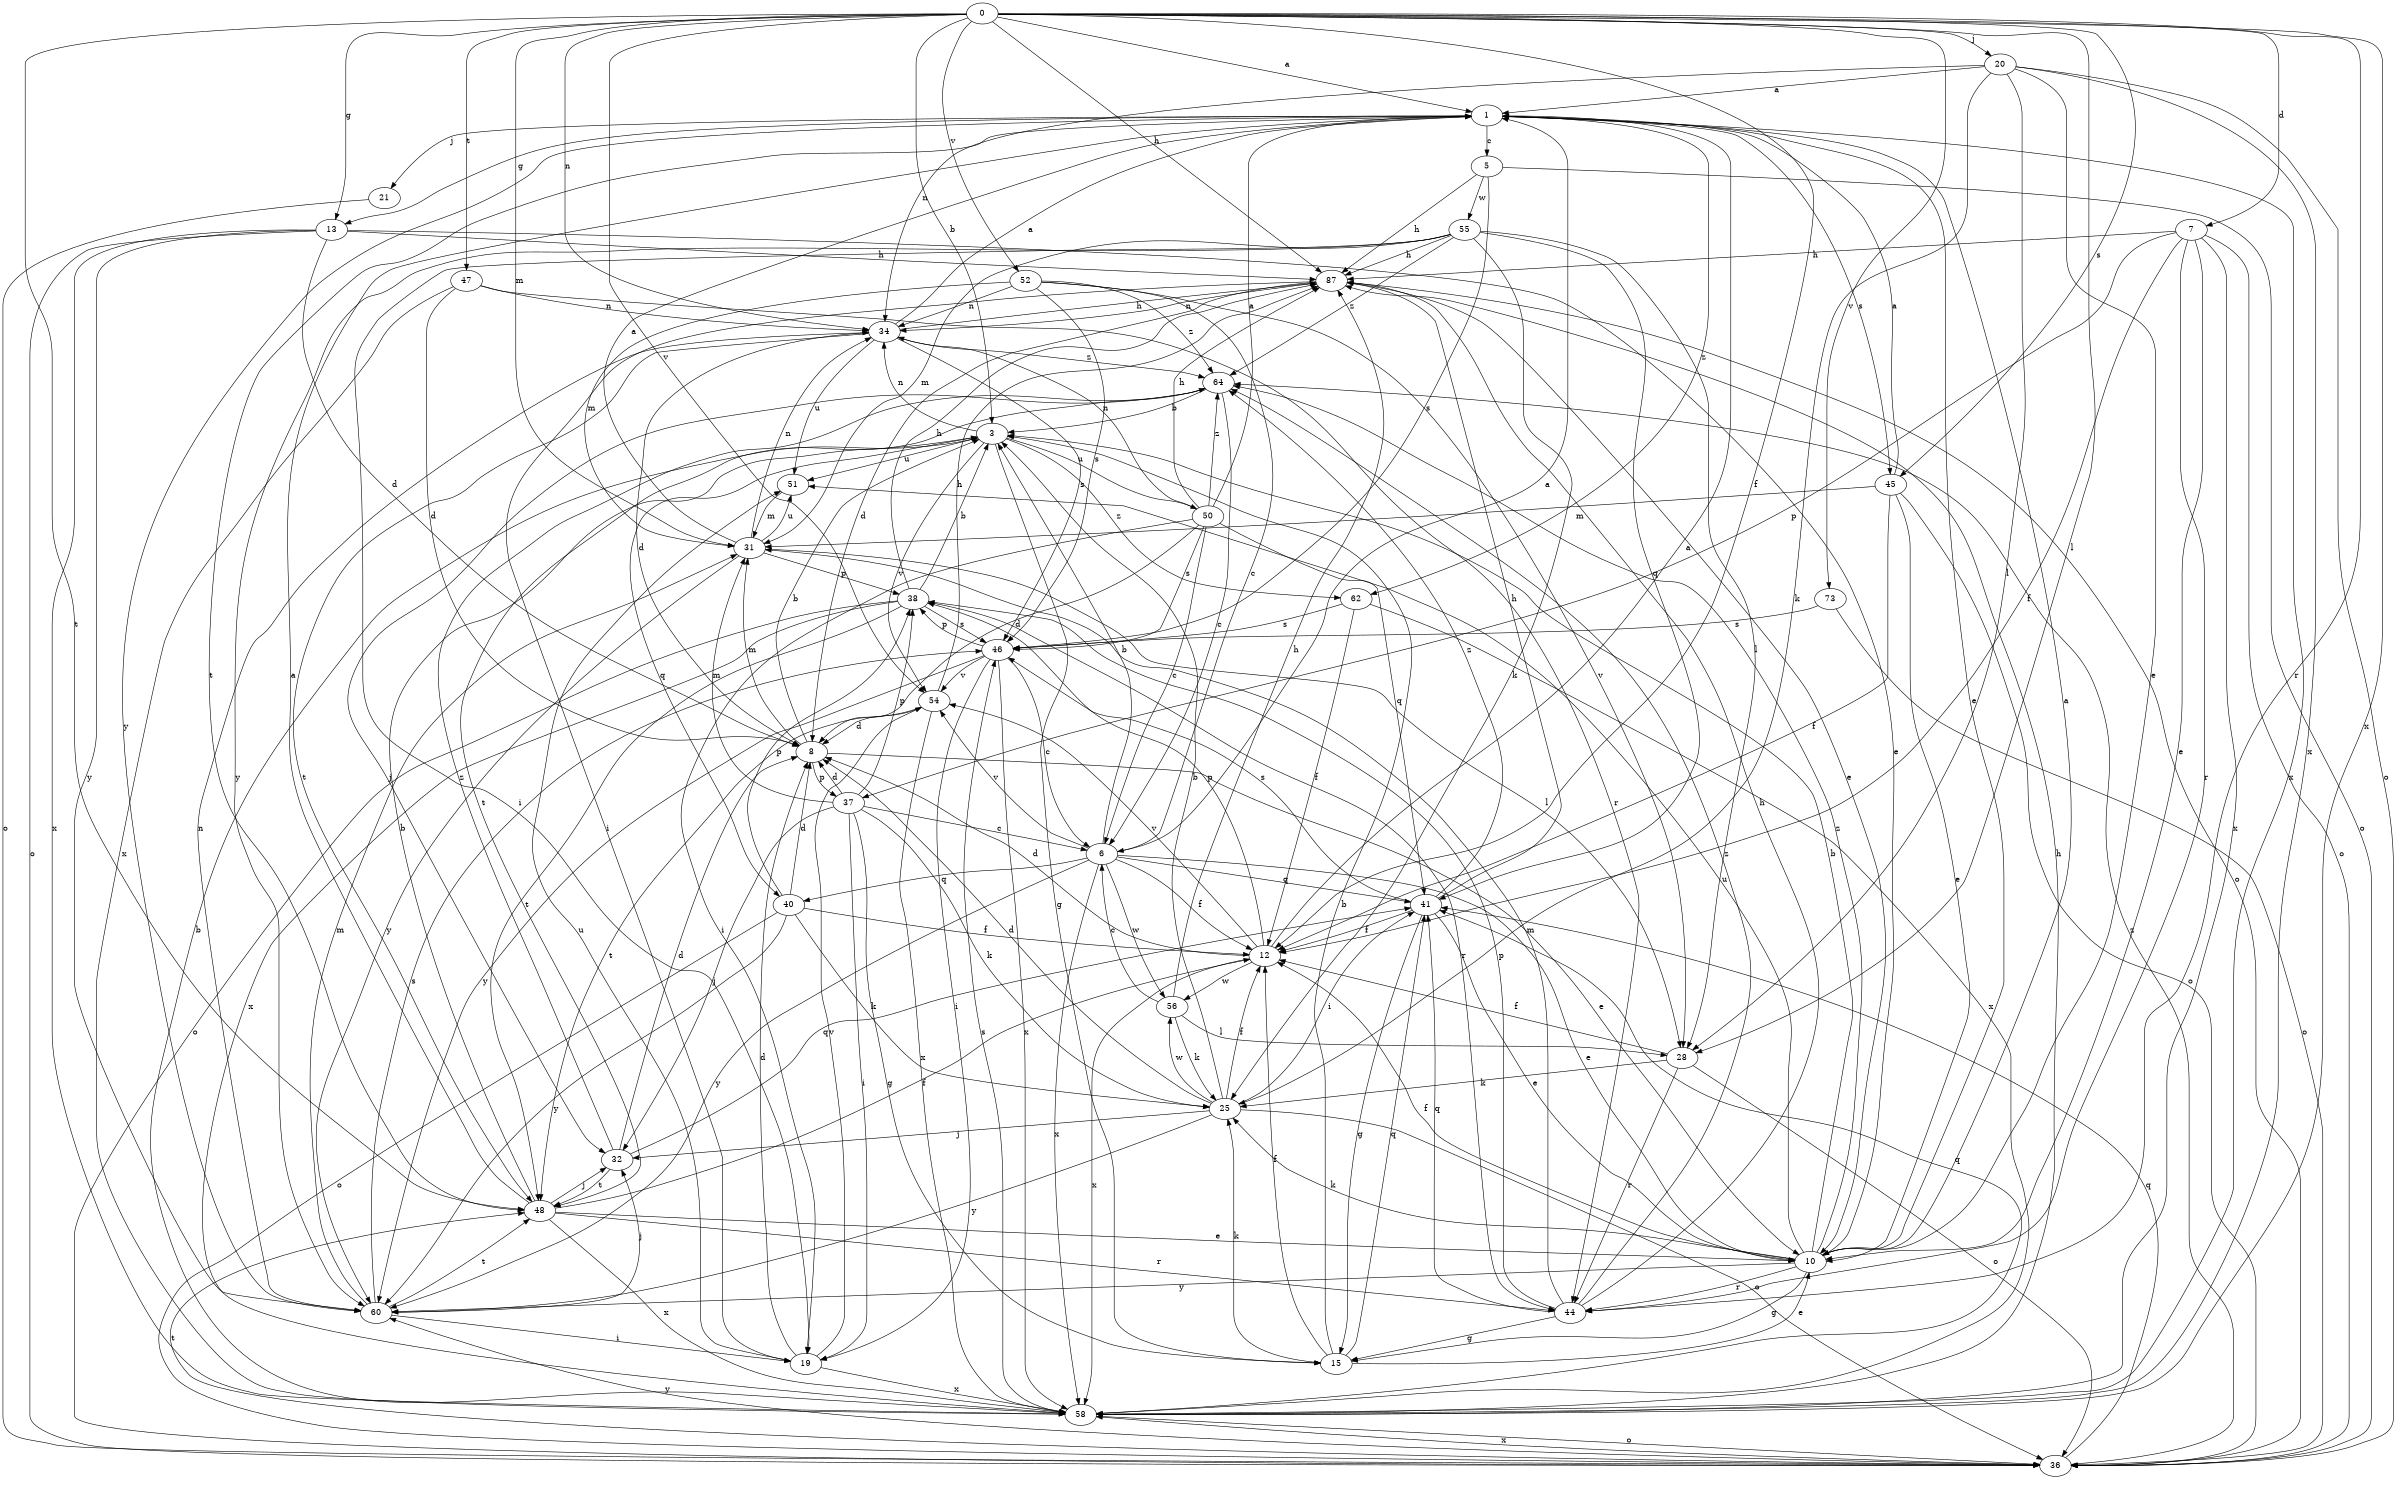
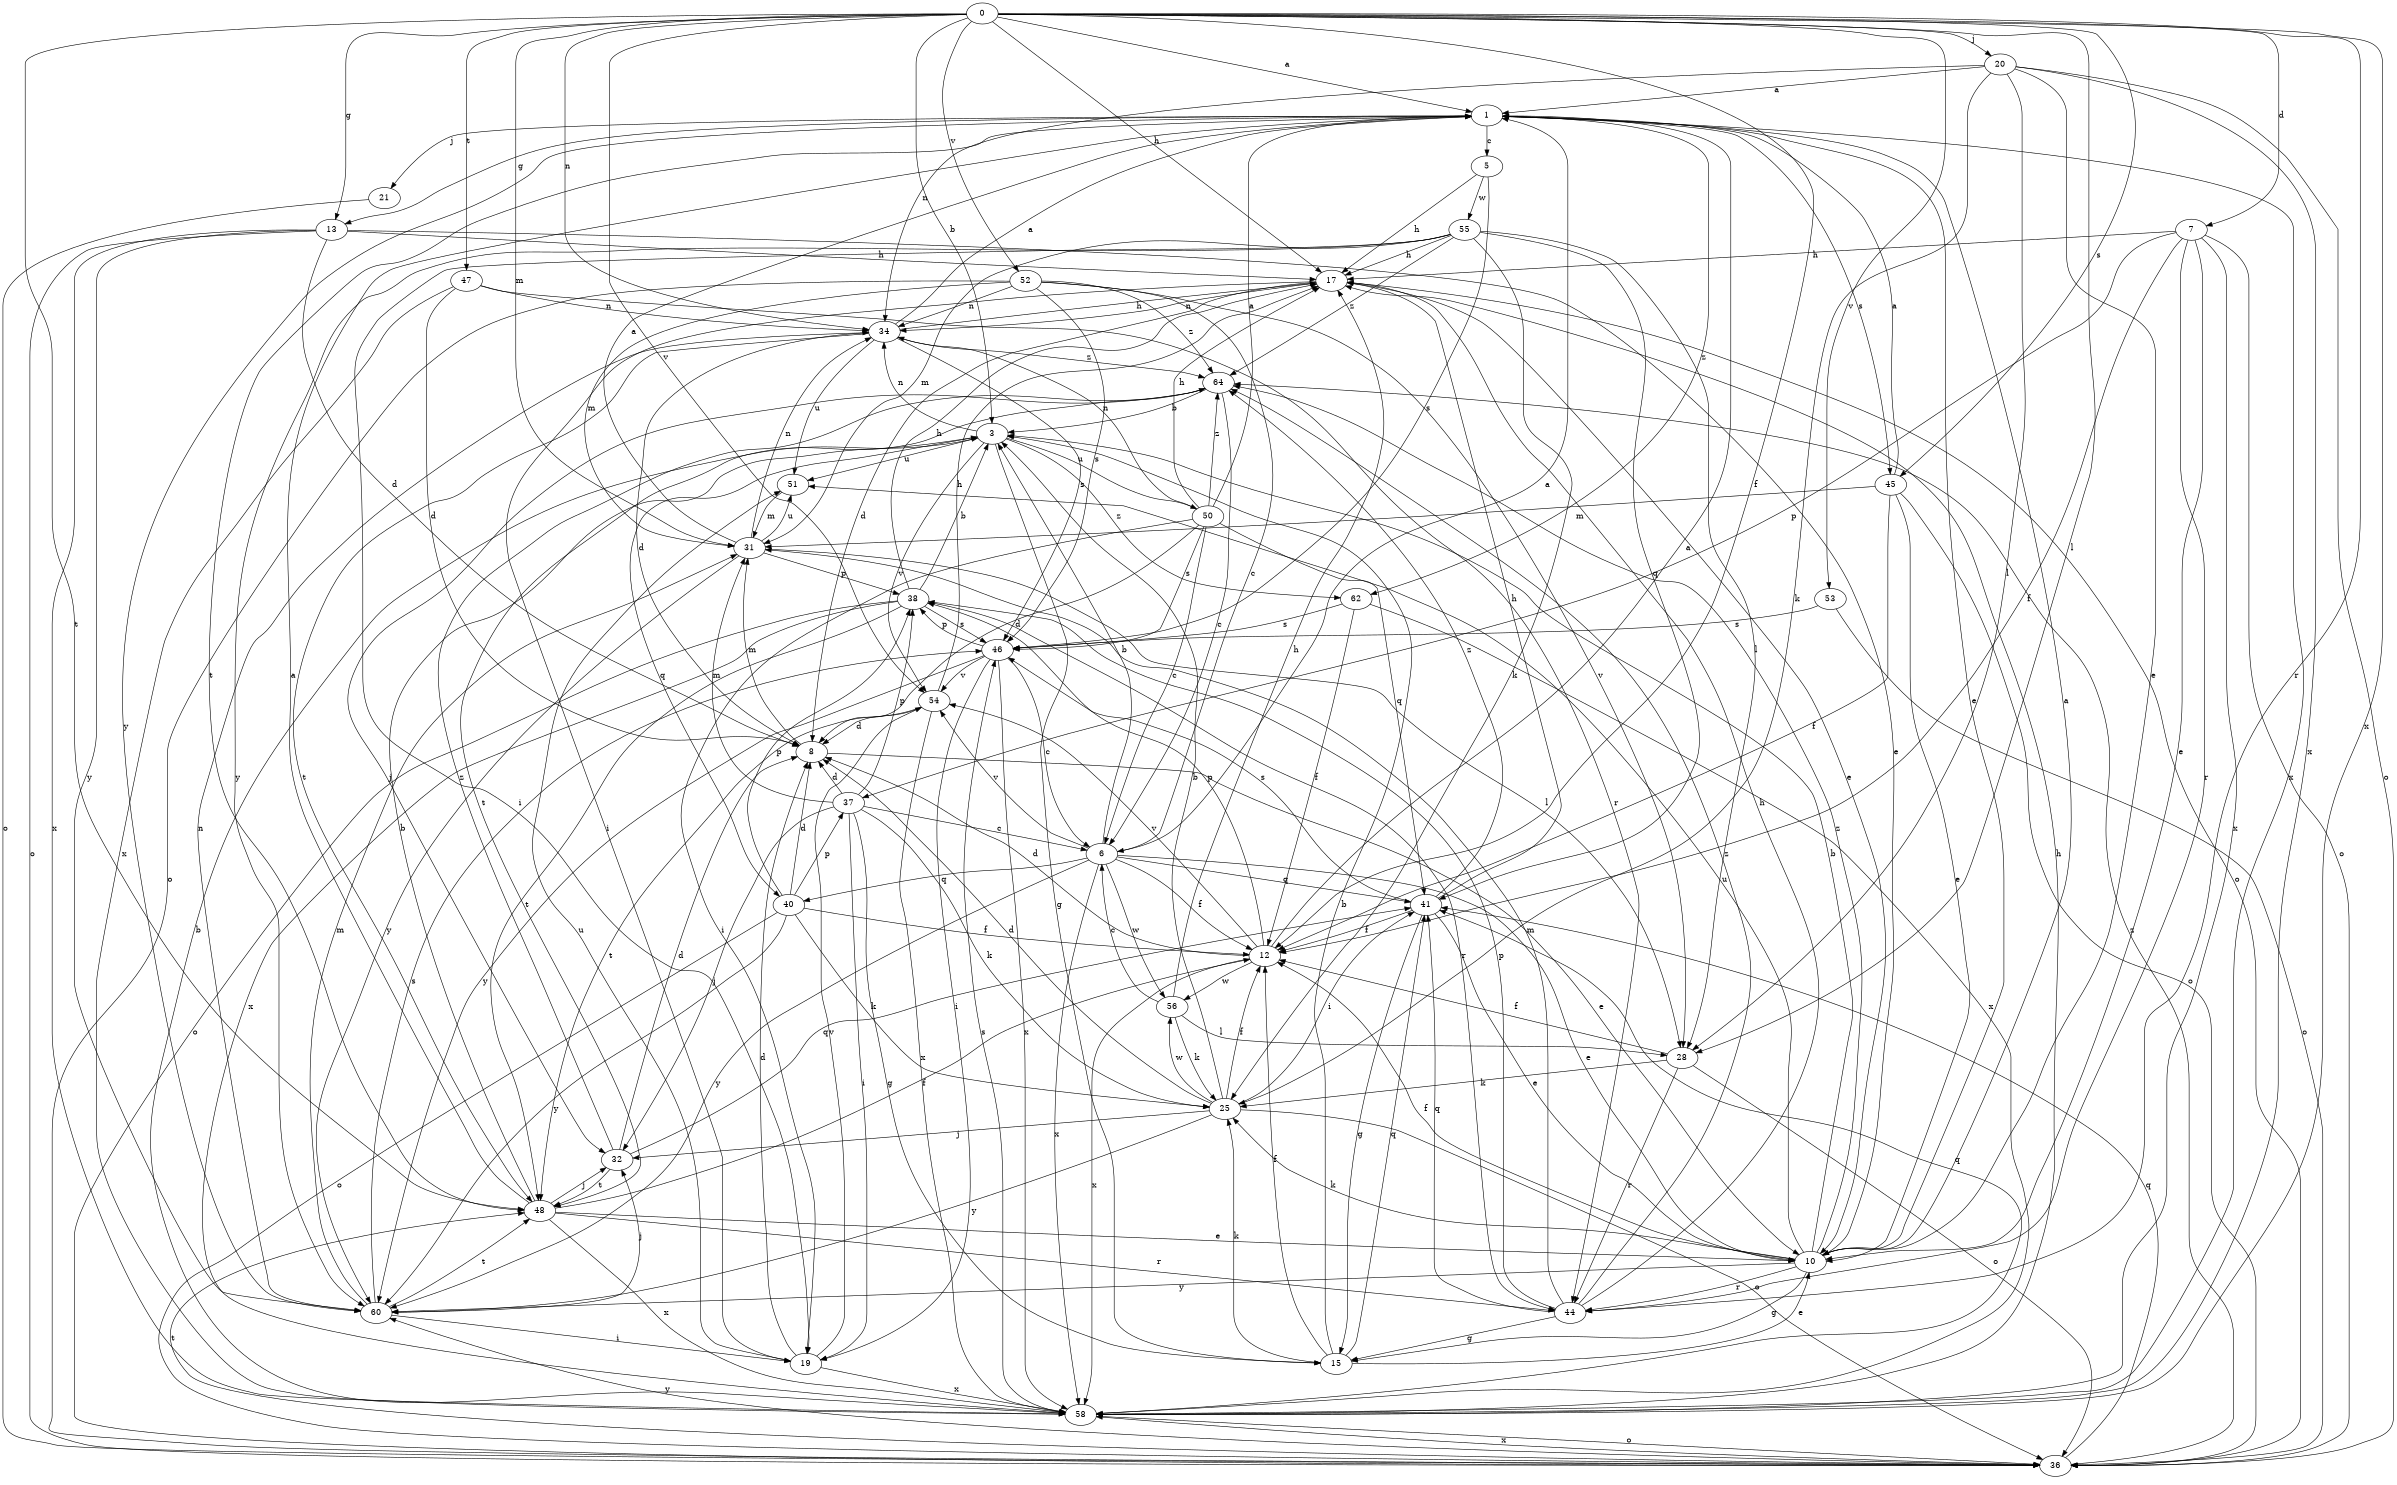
(1332, 281) -> (1332, 281)
(808, 562) -> none
(1830, 599) -> (1830, 599)
(2271, 614) -> (152, 1441)
(818, 780) -> (821, 851)
